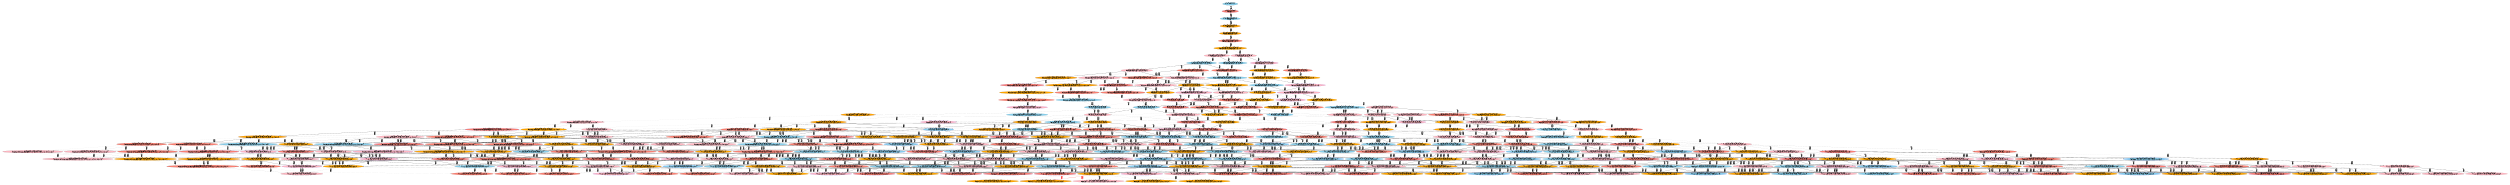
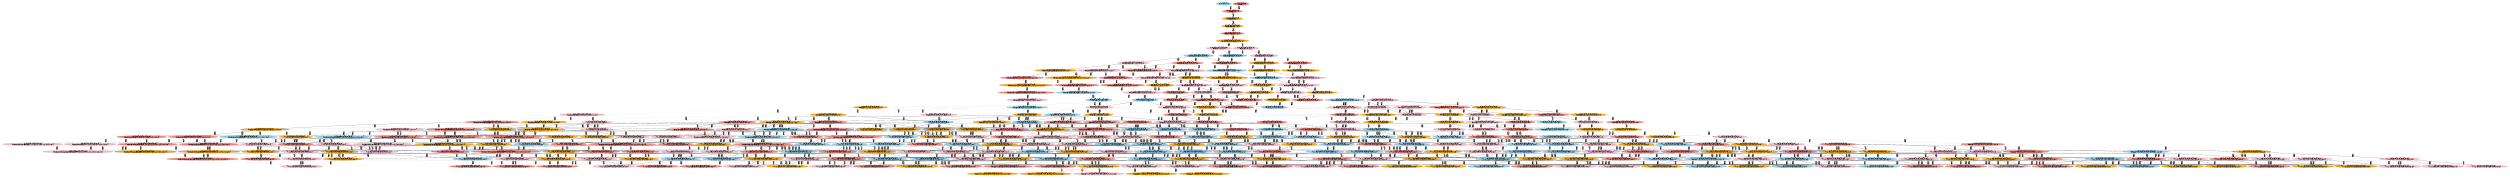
(1230, 7) -> (1228, 7)
(1230, 19) -> (1232, 11)
